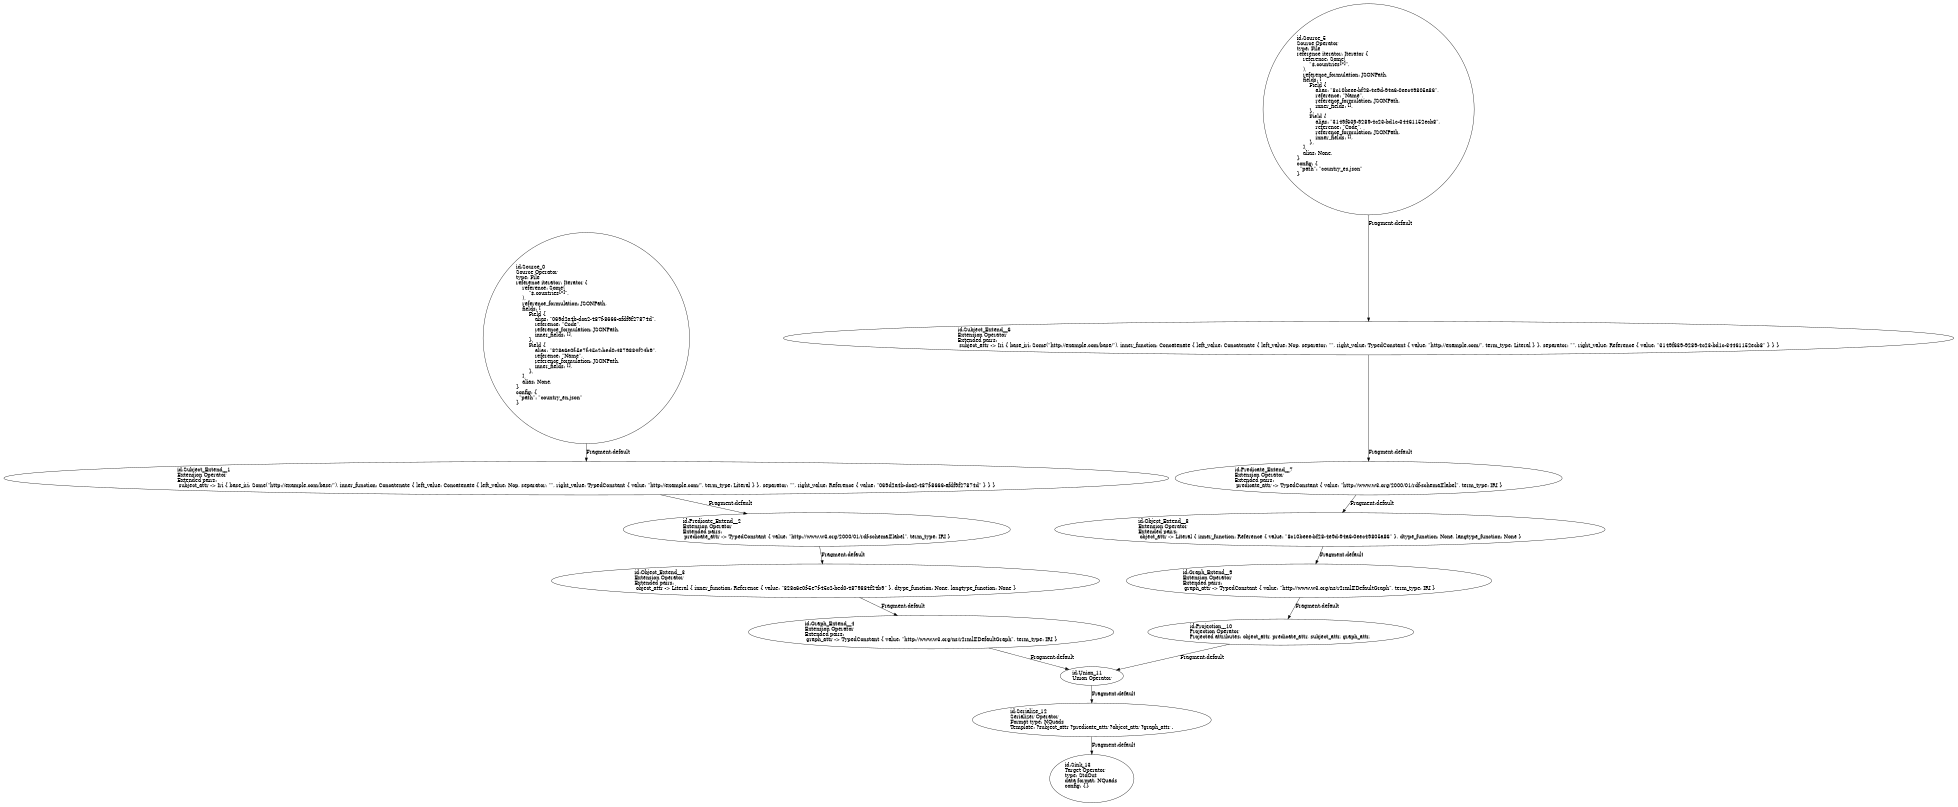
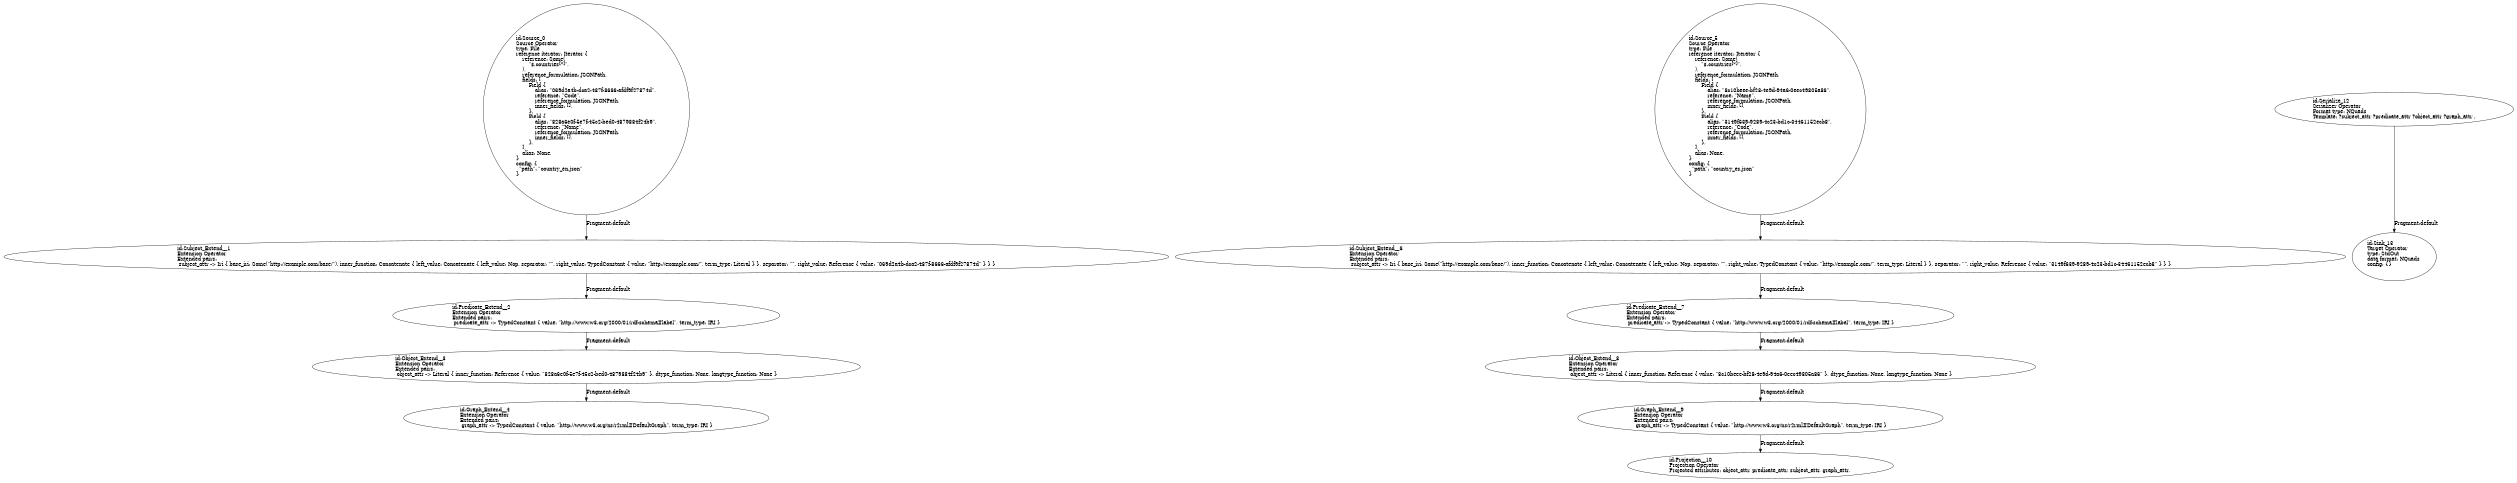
(1092, 676) -> none
